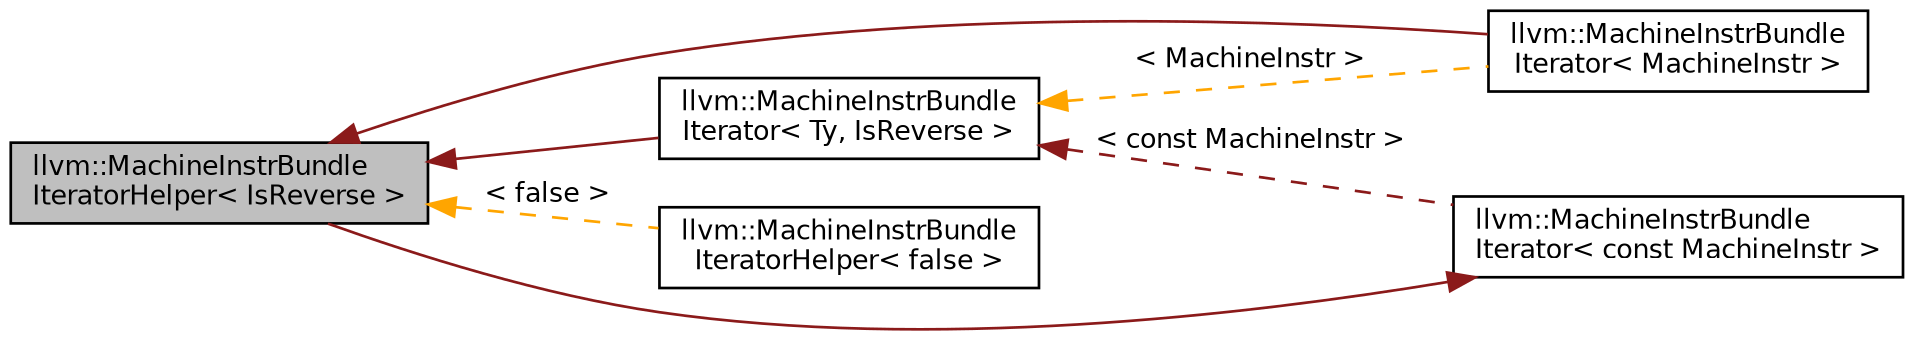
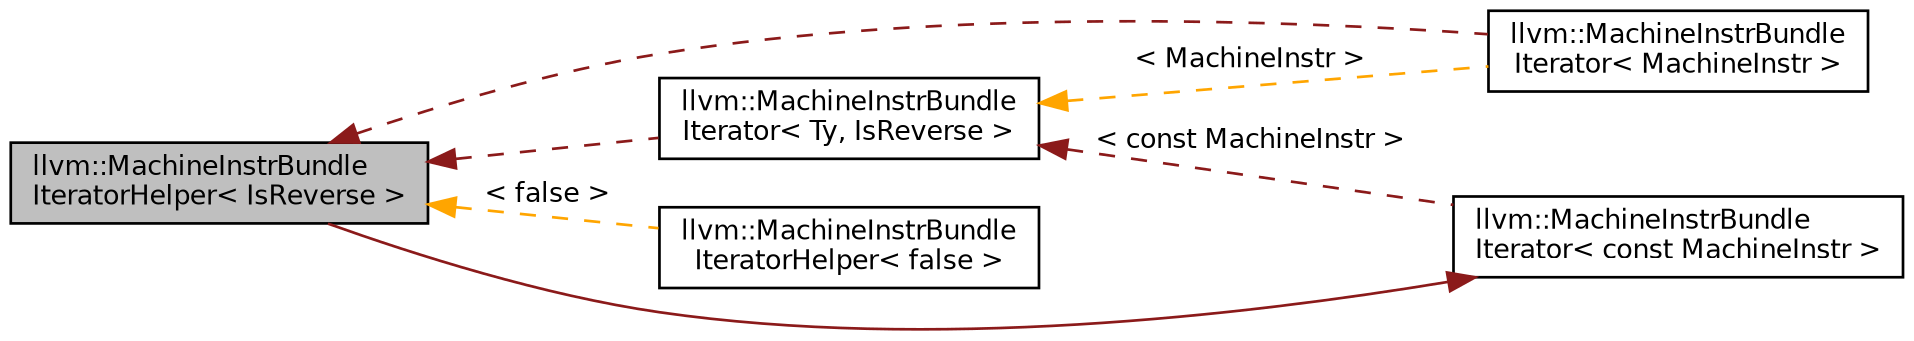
(916, 28) -> (916, 28)
(557, 148) -> (557, 148)
